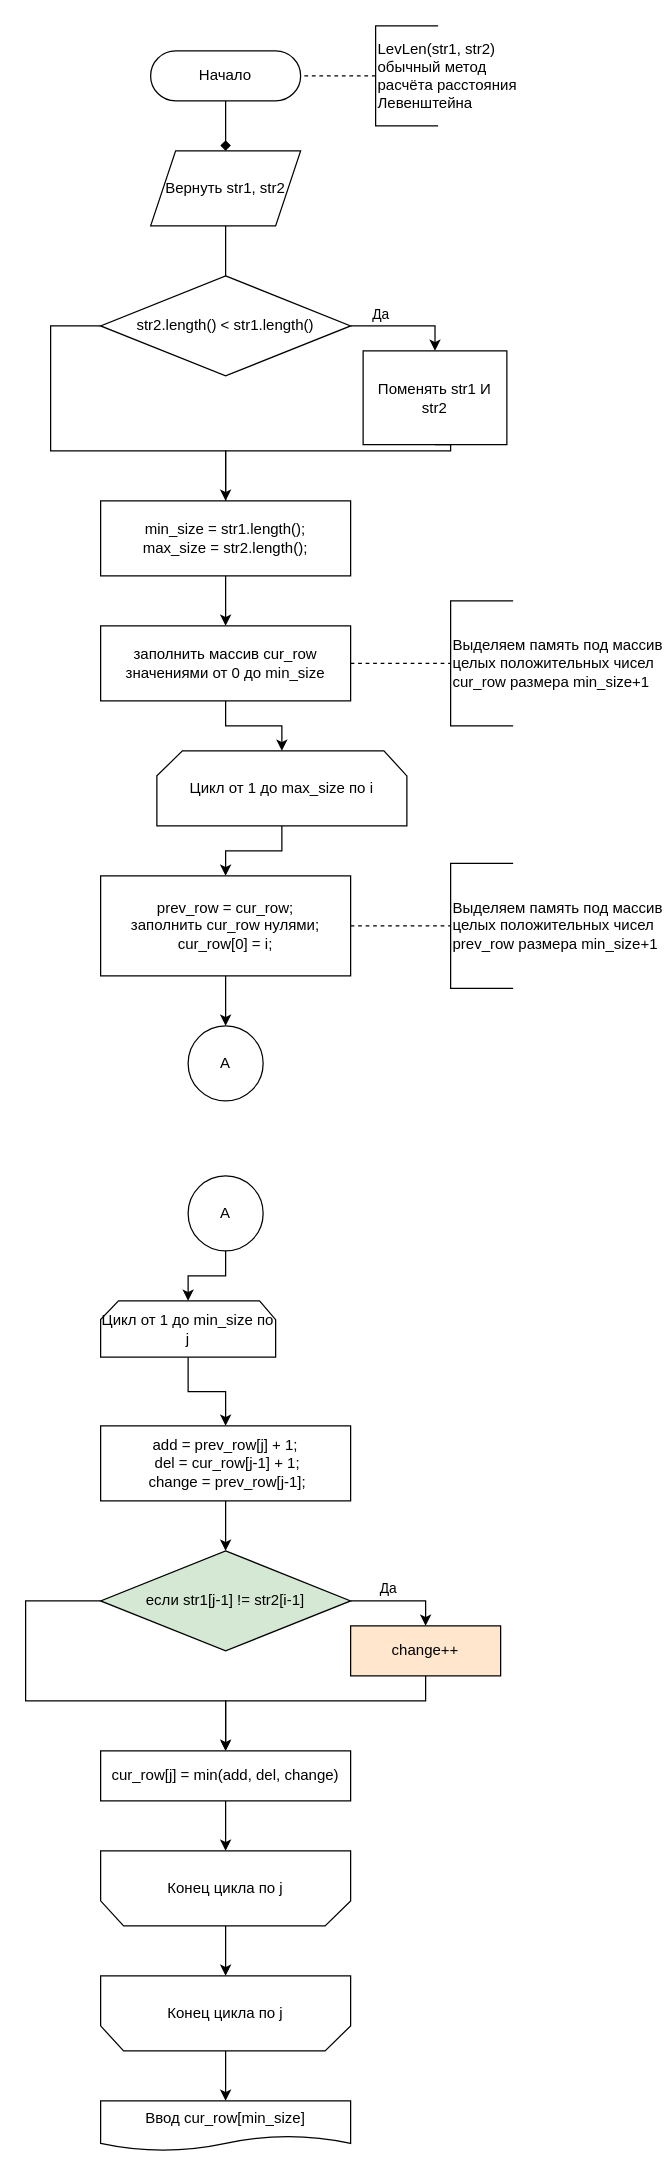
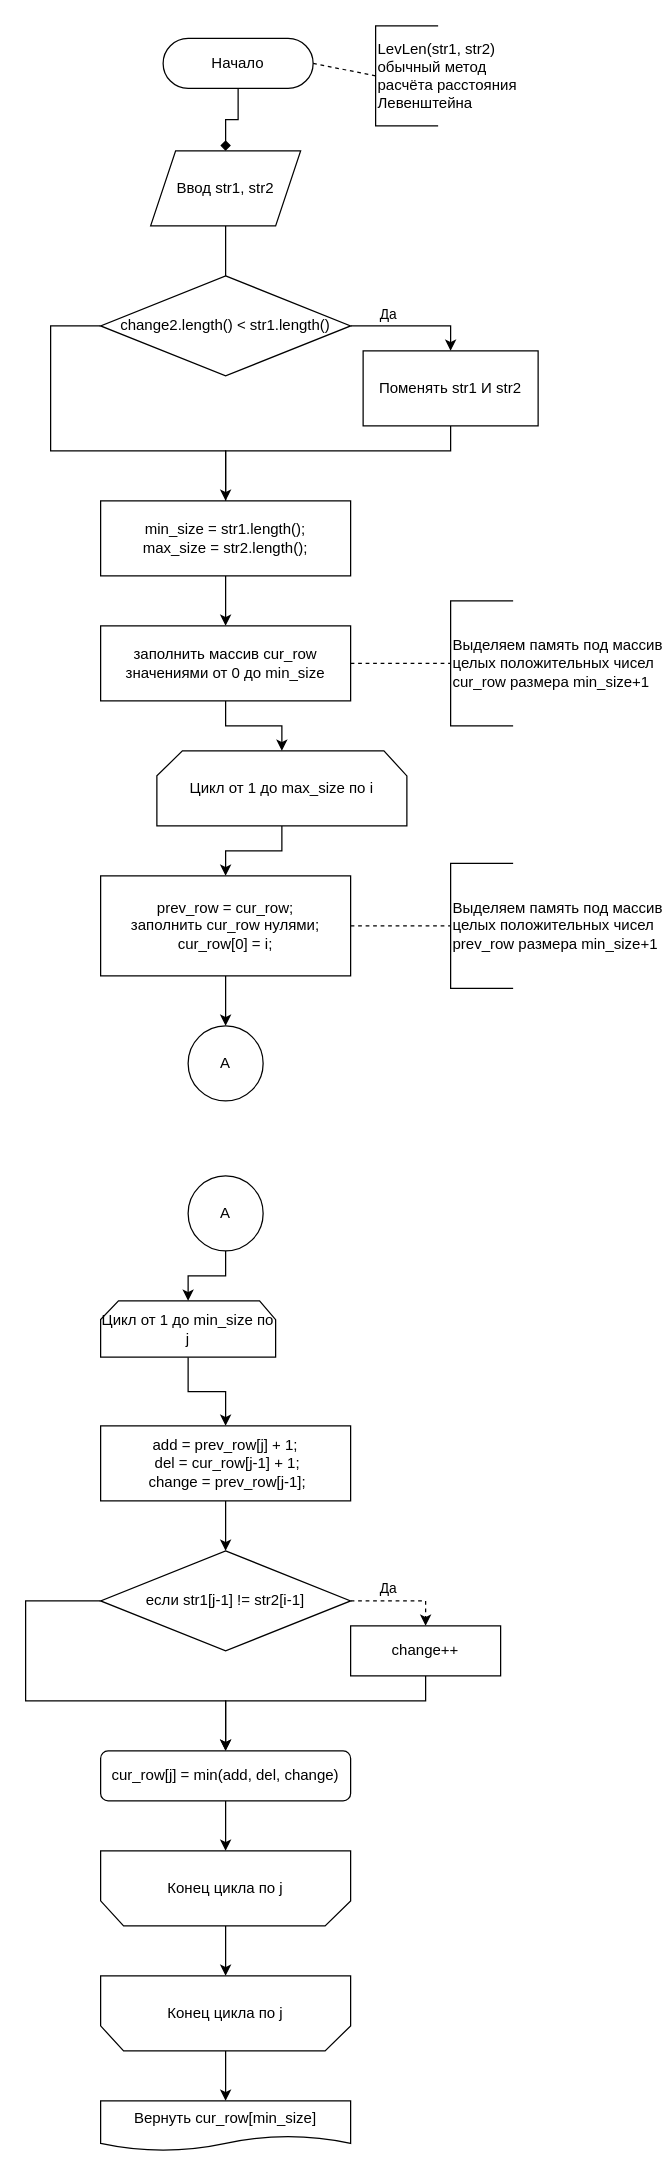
(226, 76) -> (238, 63)
(226, 188) -> (226, 188)
(226, 326) -> (226, 326)
(435, 398) -> (451, 388)
(226, 1601) -> (226, 1601)
(396, 1601) -> (396, 1601)
(426, 1651) -> (426, 1651)
(226, 1743) -> (226, 1743)
(226, 1776) -> (226, 1776)
(226, 2118) -> (226, 2118)
